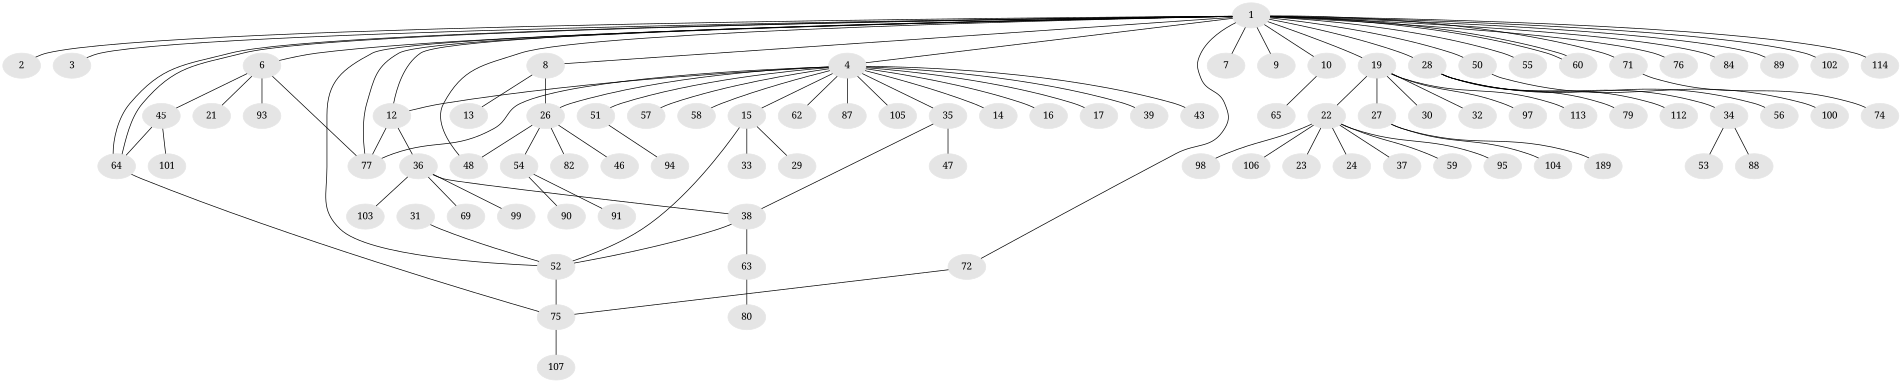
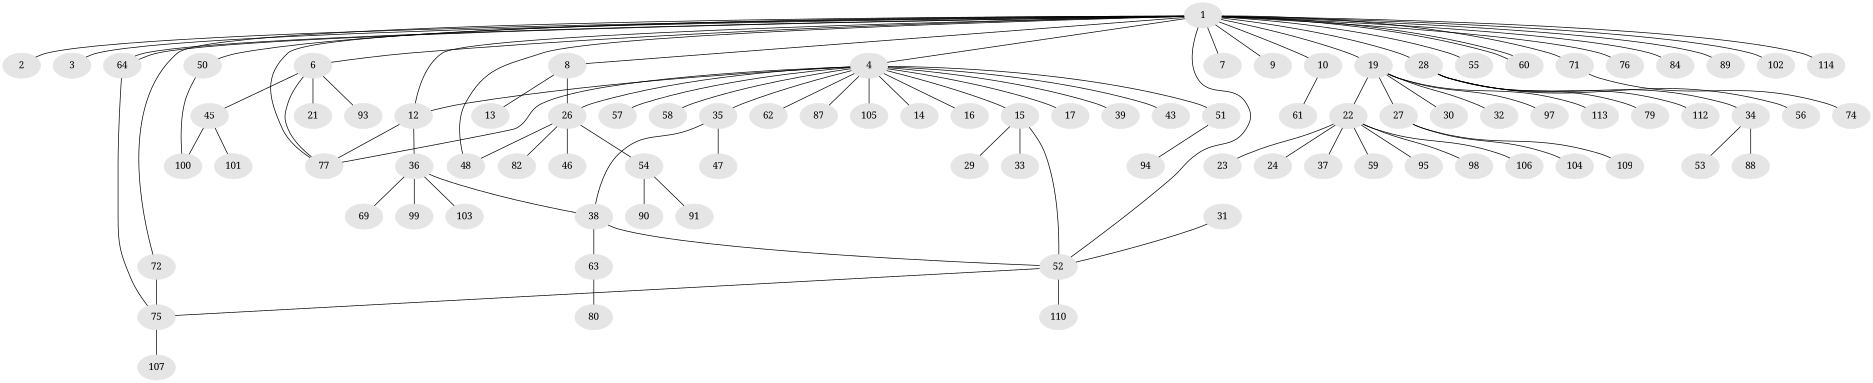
(1276, 116) -> (1298, 116)
(139, 141) -> (196, 141)
(1603, 166) -> (1625, 166)
none -> (1058, 317)
